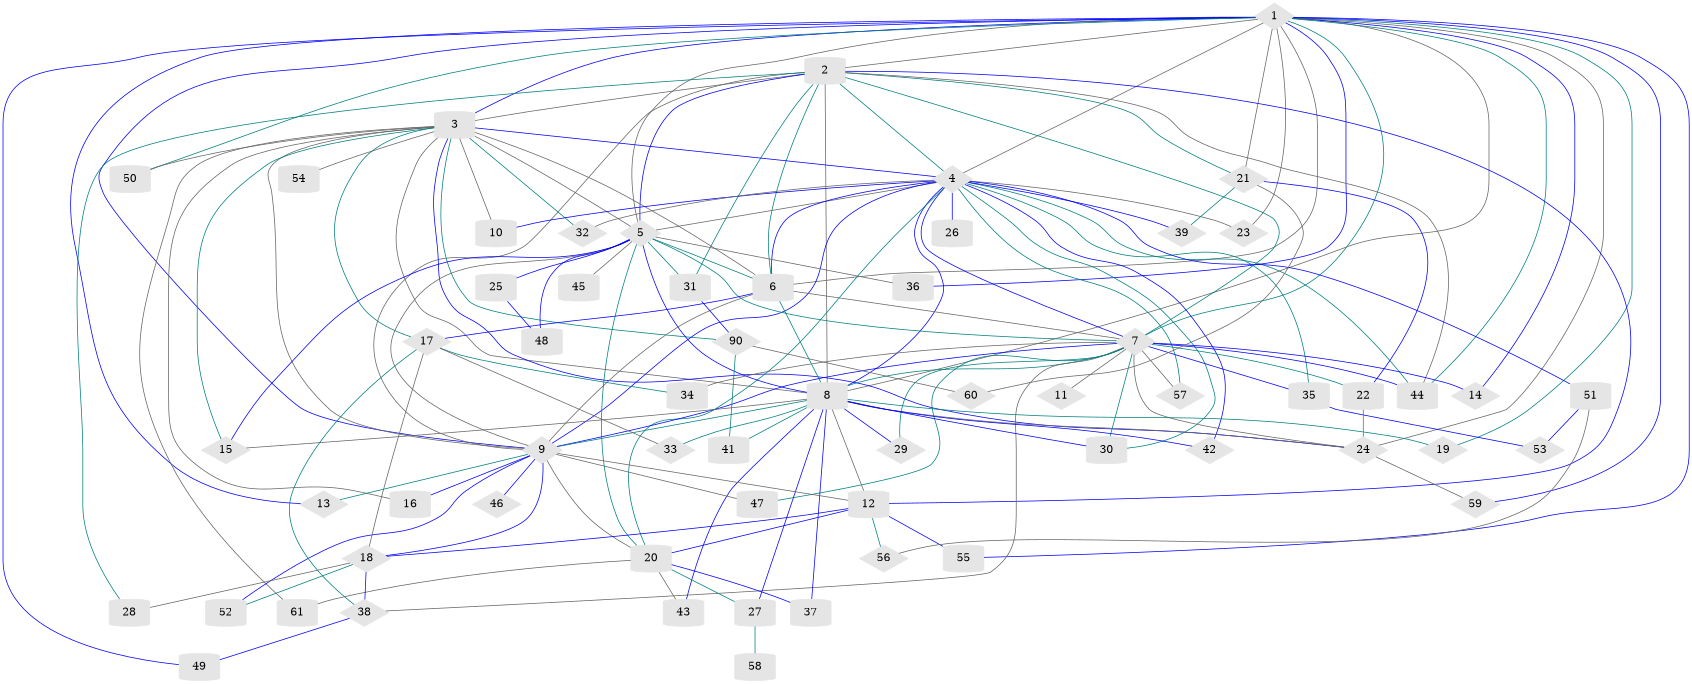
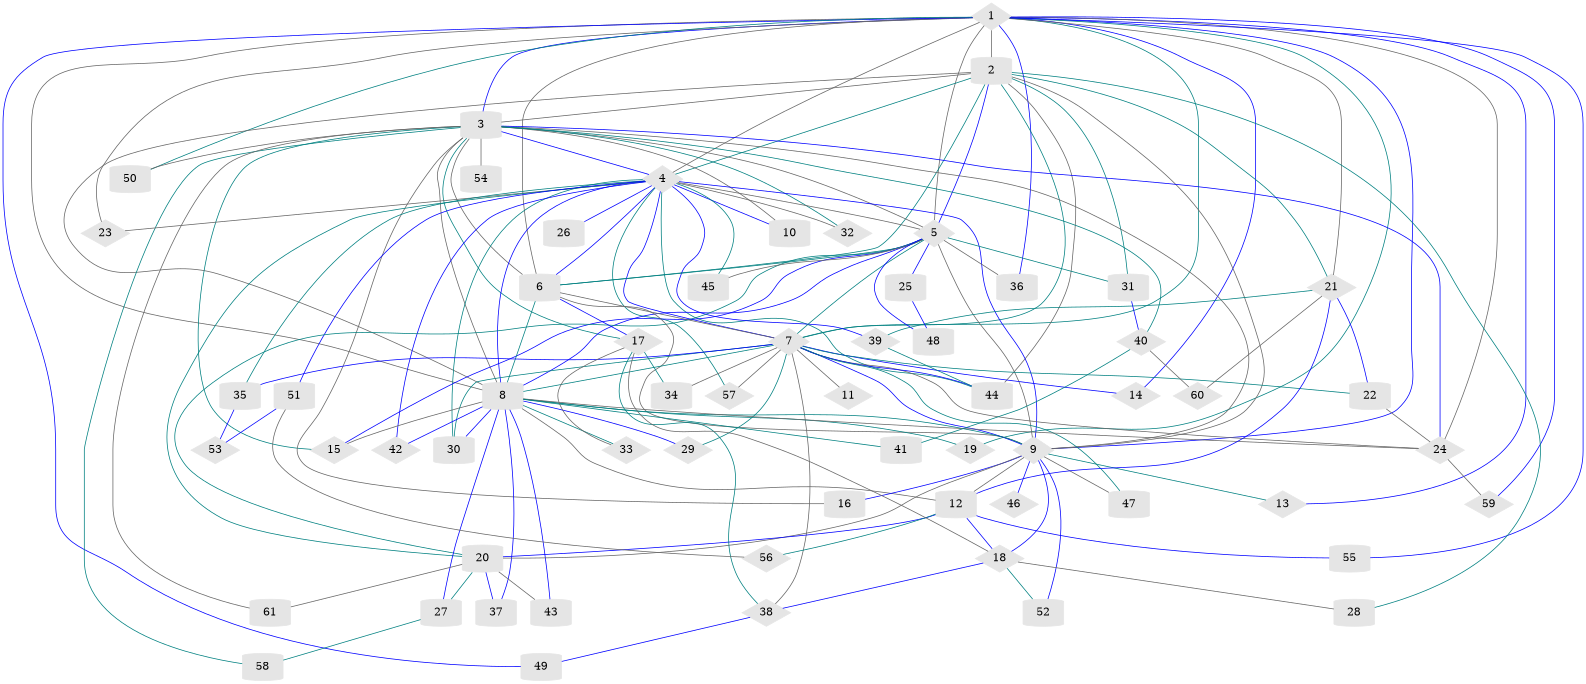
(1546, 122) -> (913, 360)
none -> (728, 216)
(1606, 274) -> (1195, 458)
none -> (118, 324)
(736, 342) -> (1141, 342)
